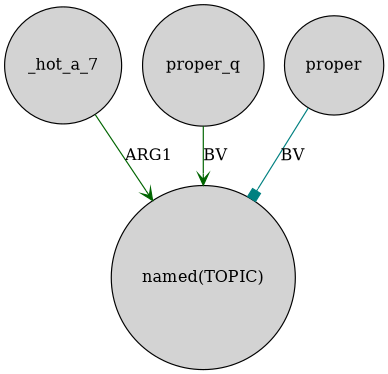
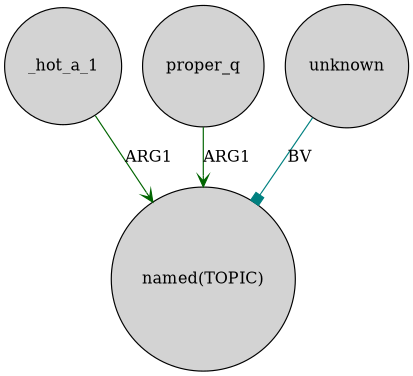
(63, 65) -> (63, 66)
(334, 65) -> (347, 66)
(216, 156) -> (227, 157)
